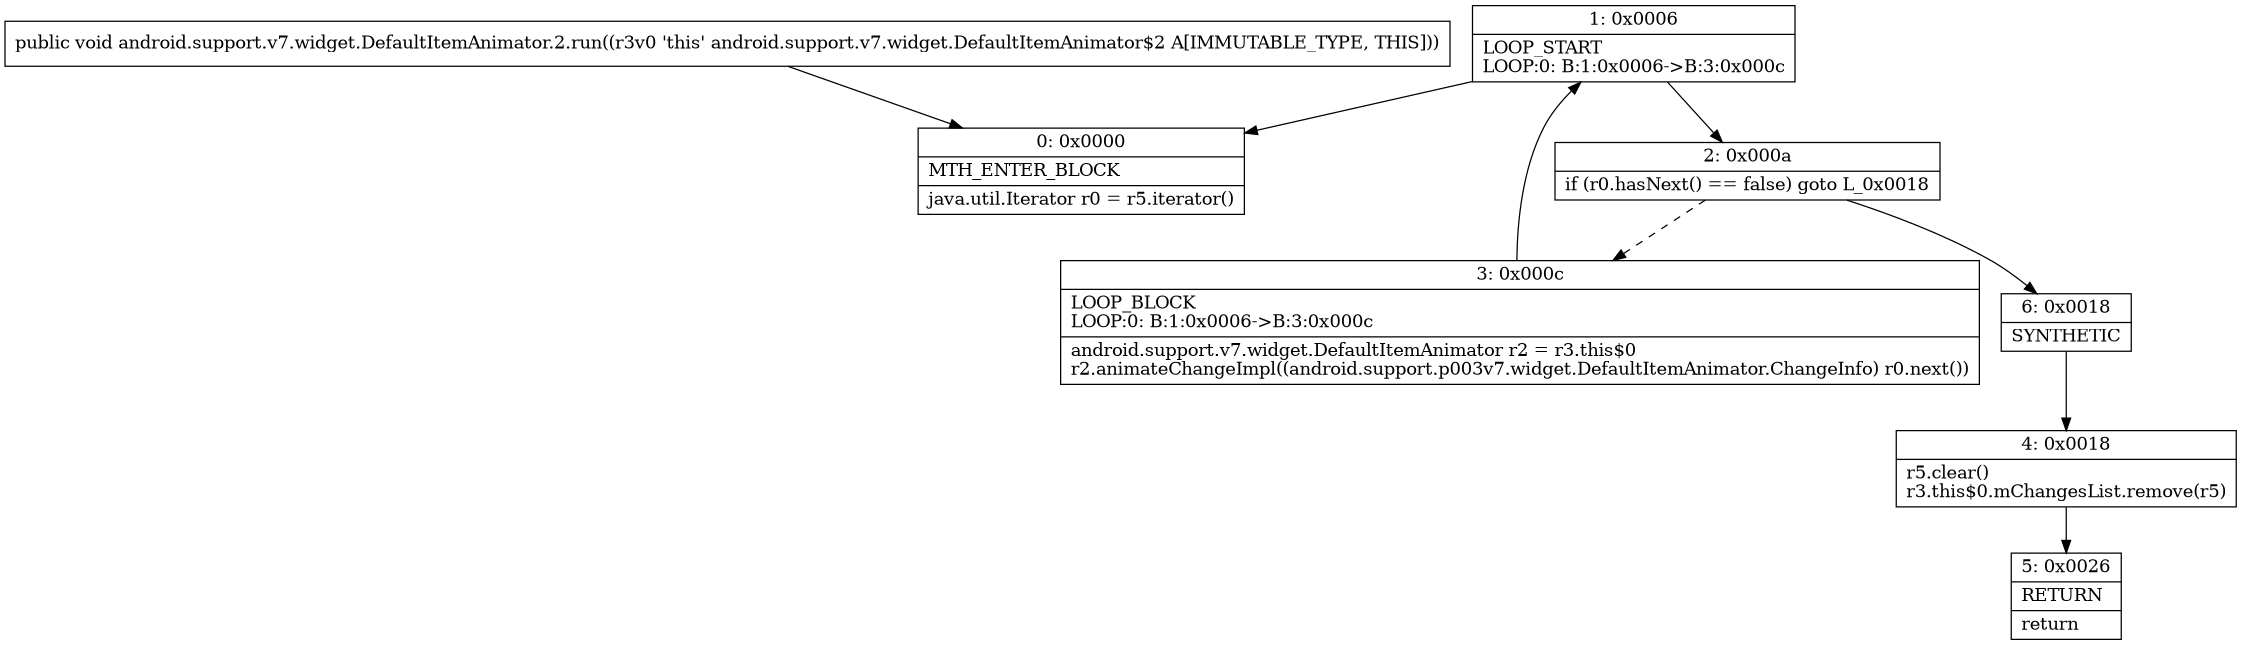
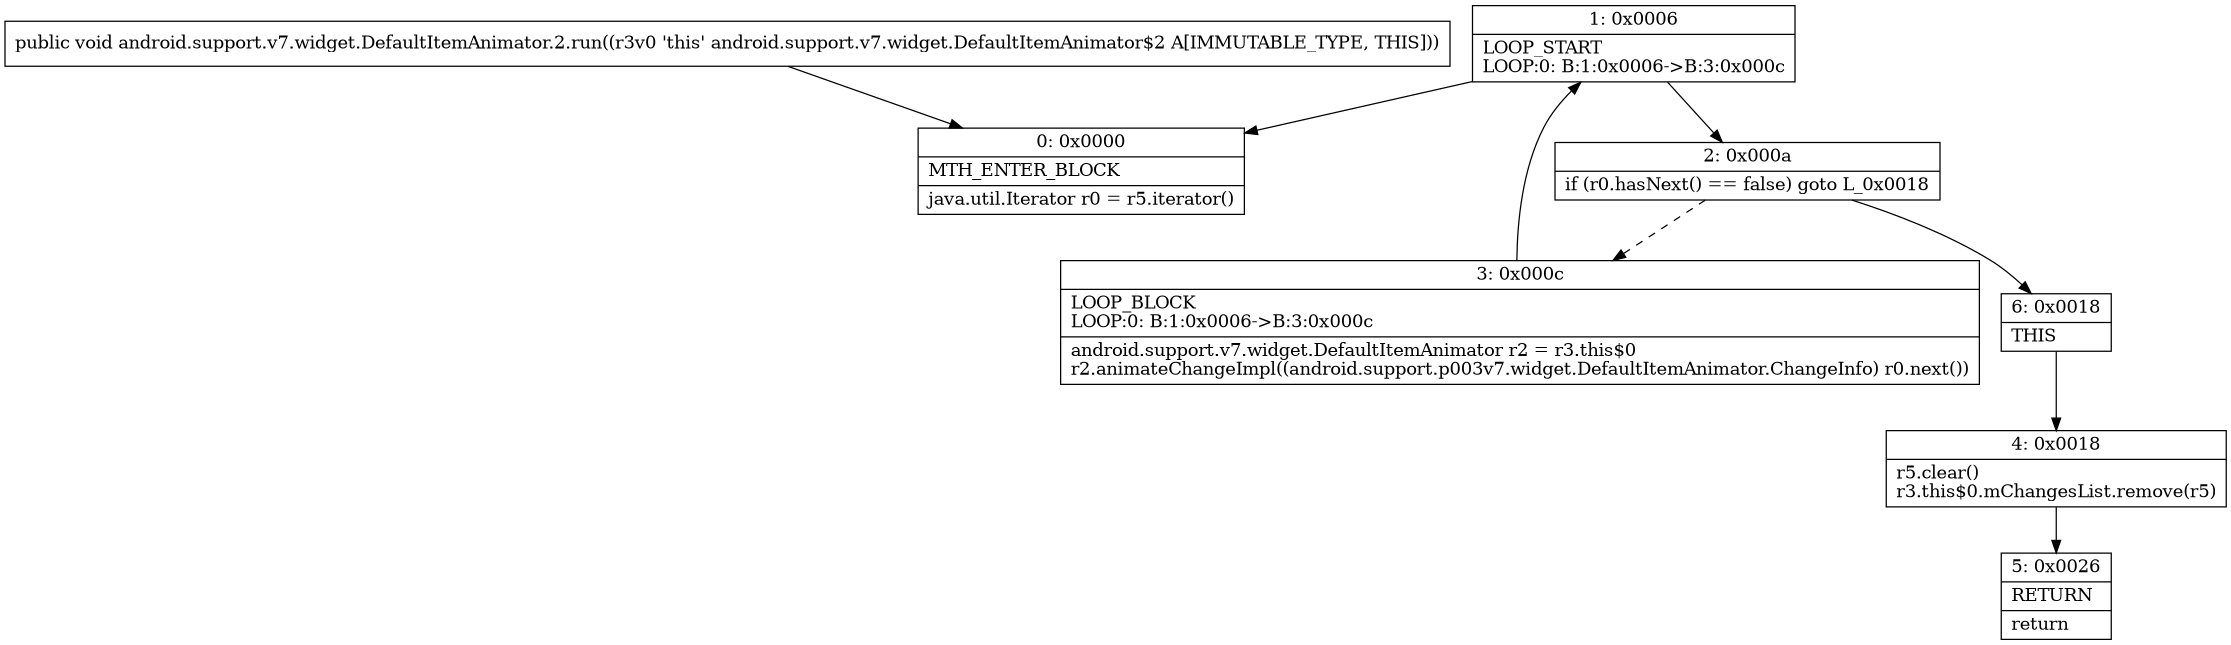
(2066, 336) -> (2034, 336)
